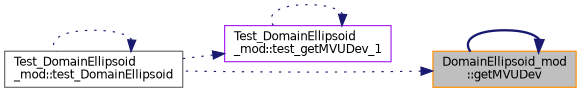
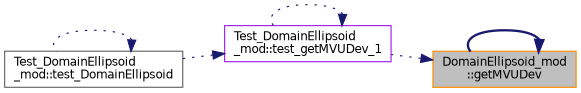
(302, 72) -> (406, 56)
